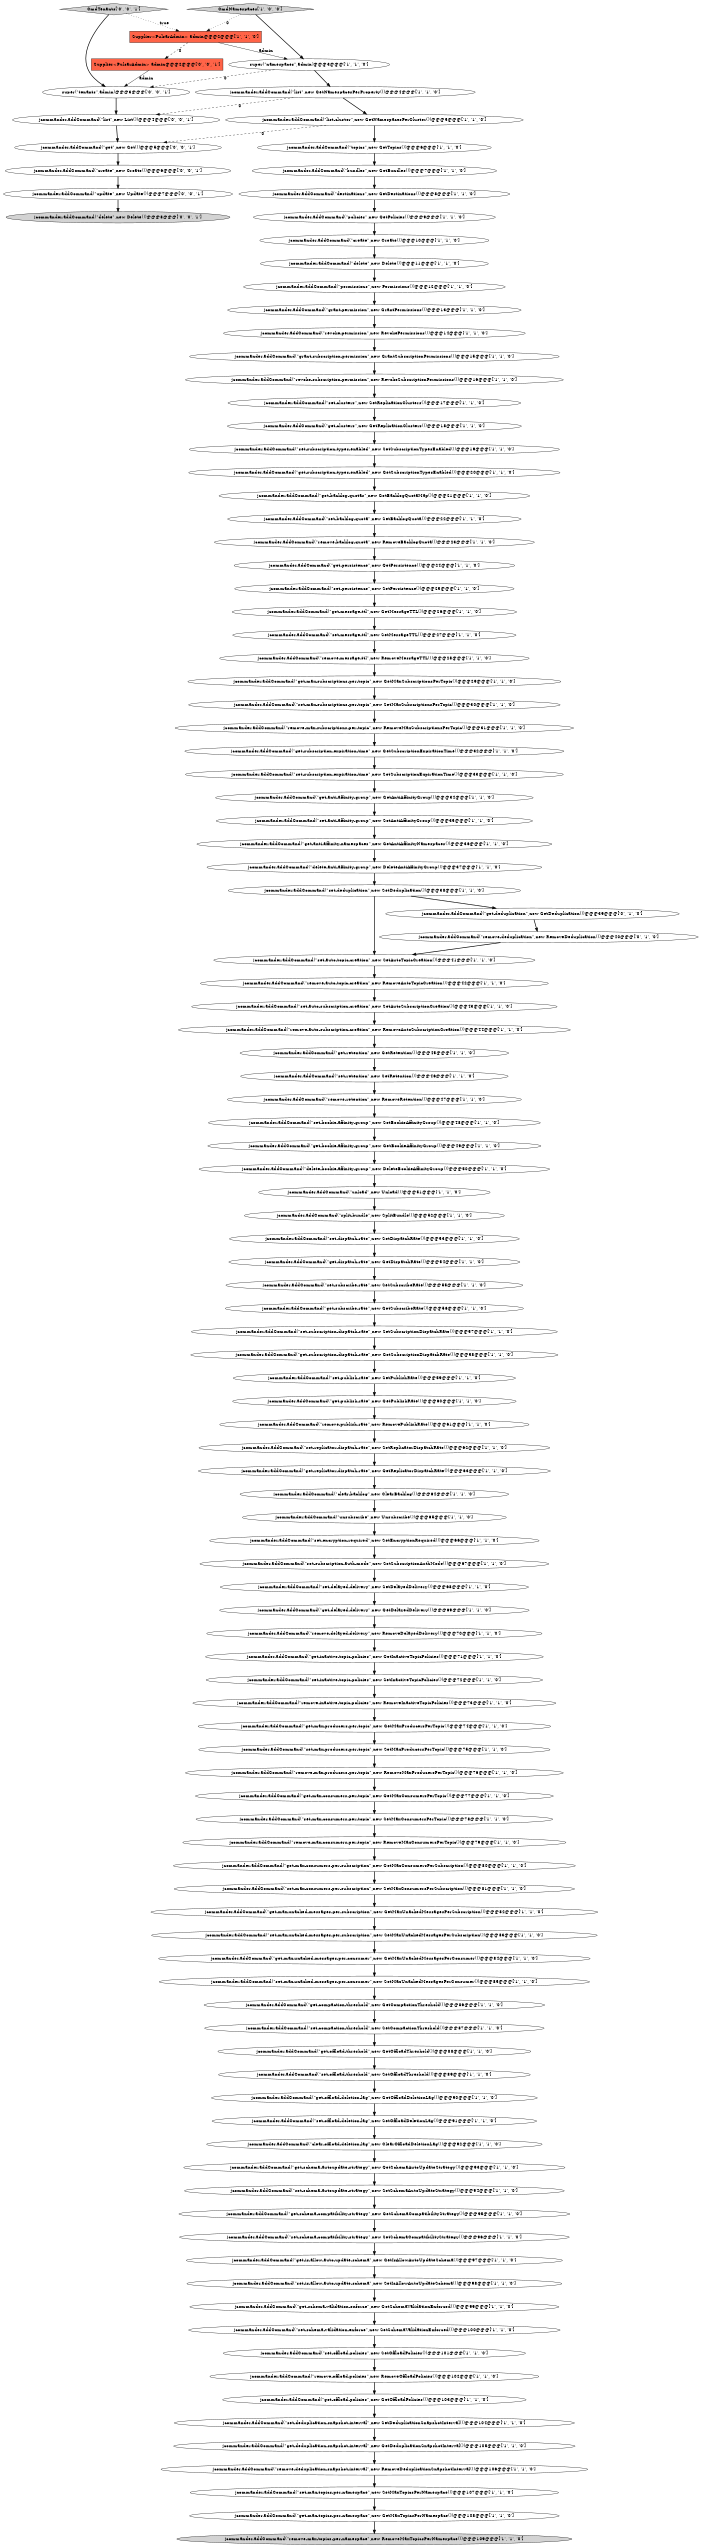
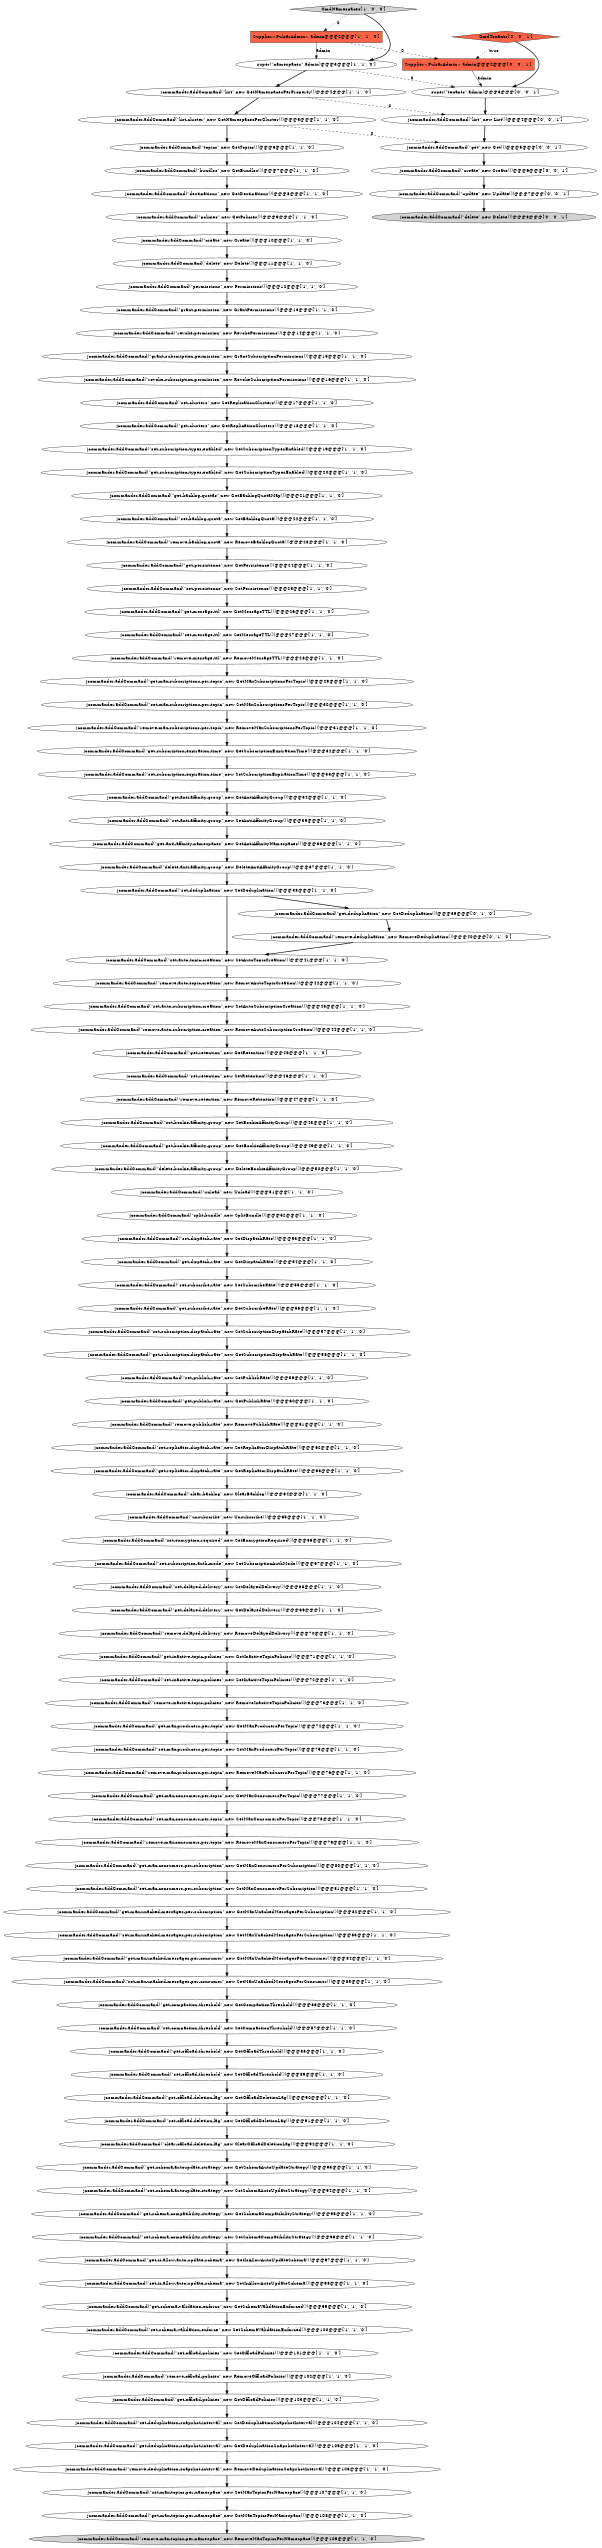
(114, 9) -> (506, 37)
(151, 22) -> (489, 49)
